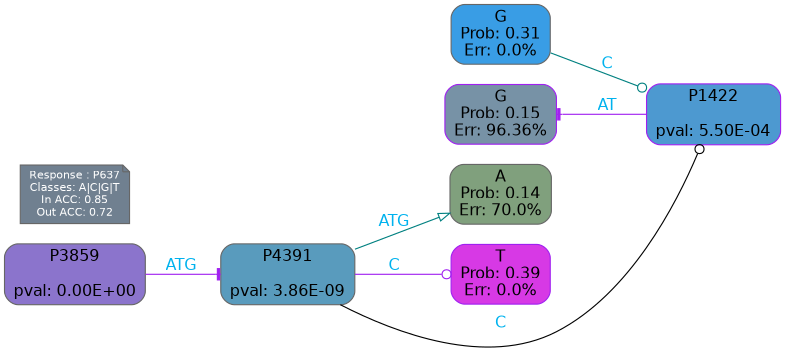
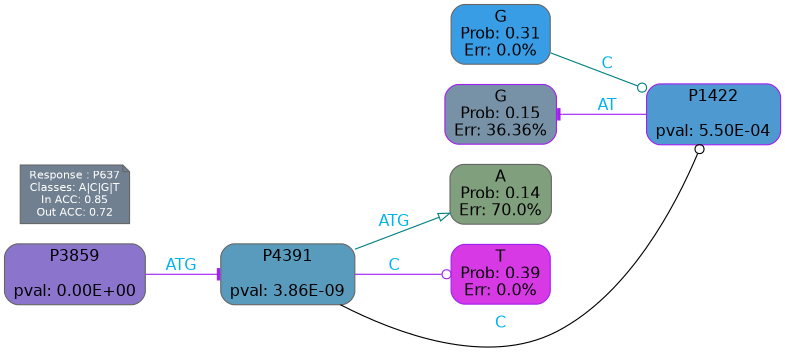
(501, 114) -> (501, 114)
